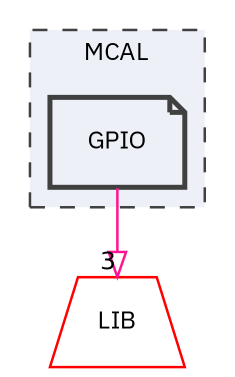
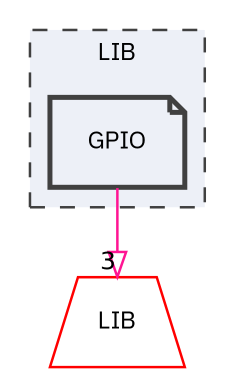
(117, 54) -> (117, 54)
